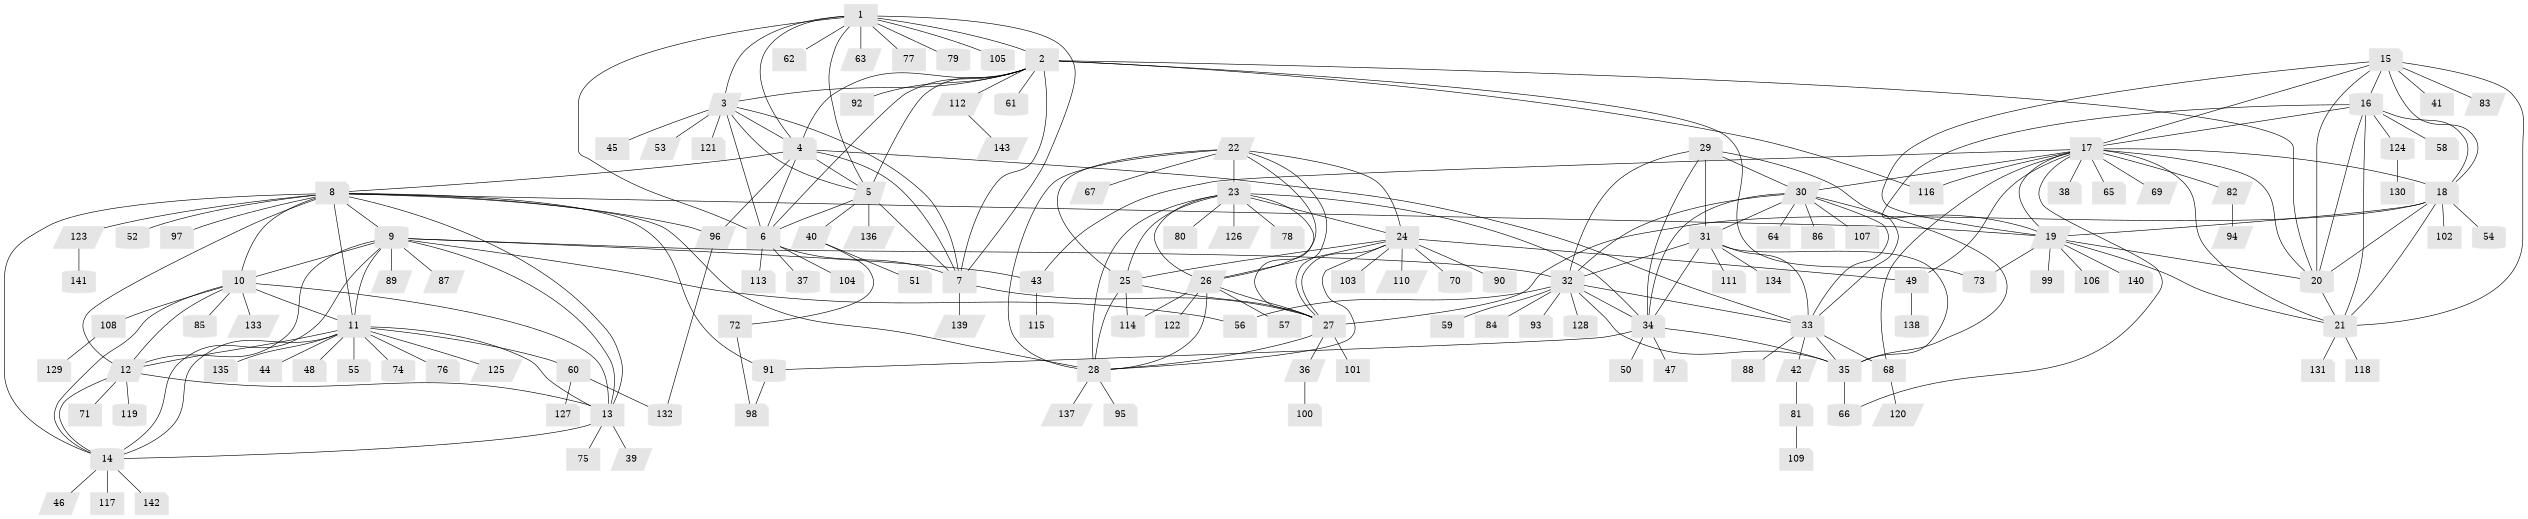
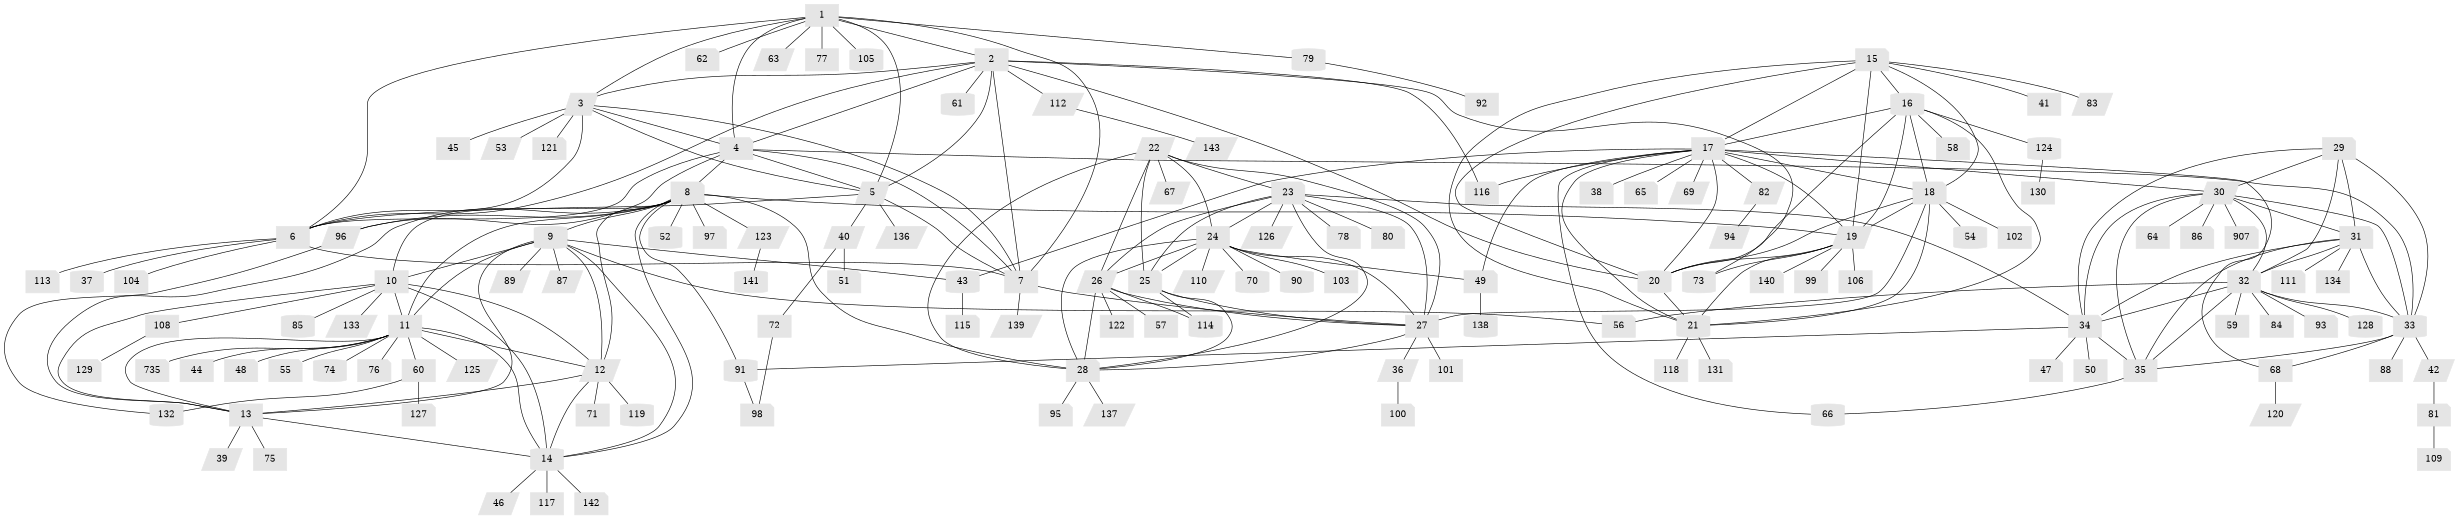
(950, 83) -> (1396, 77)
(1862, 237) -> (2242, 237)
(1009, 252) -> none
(221, 371) -> (152, 371)
